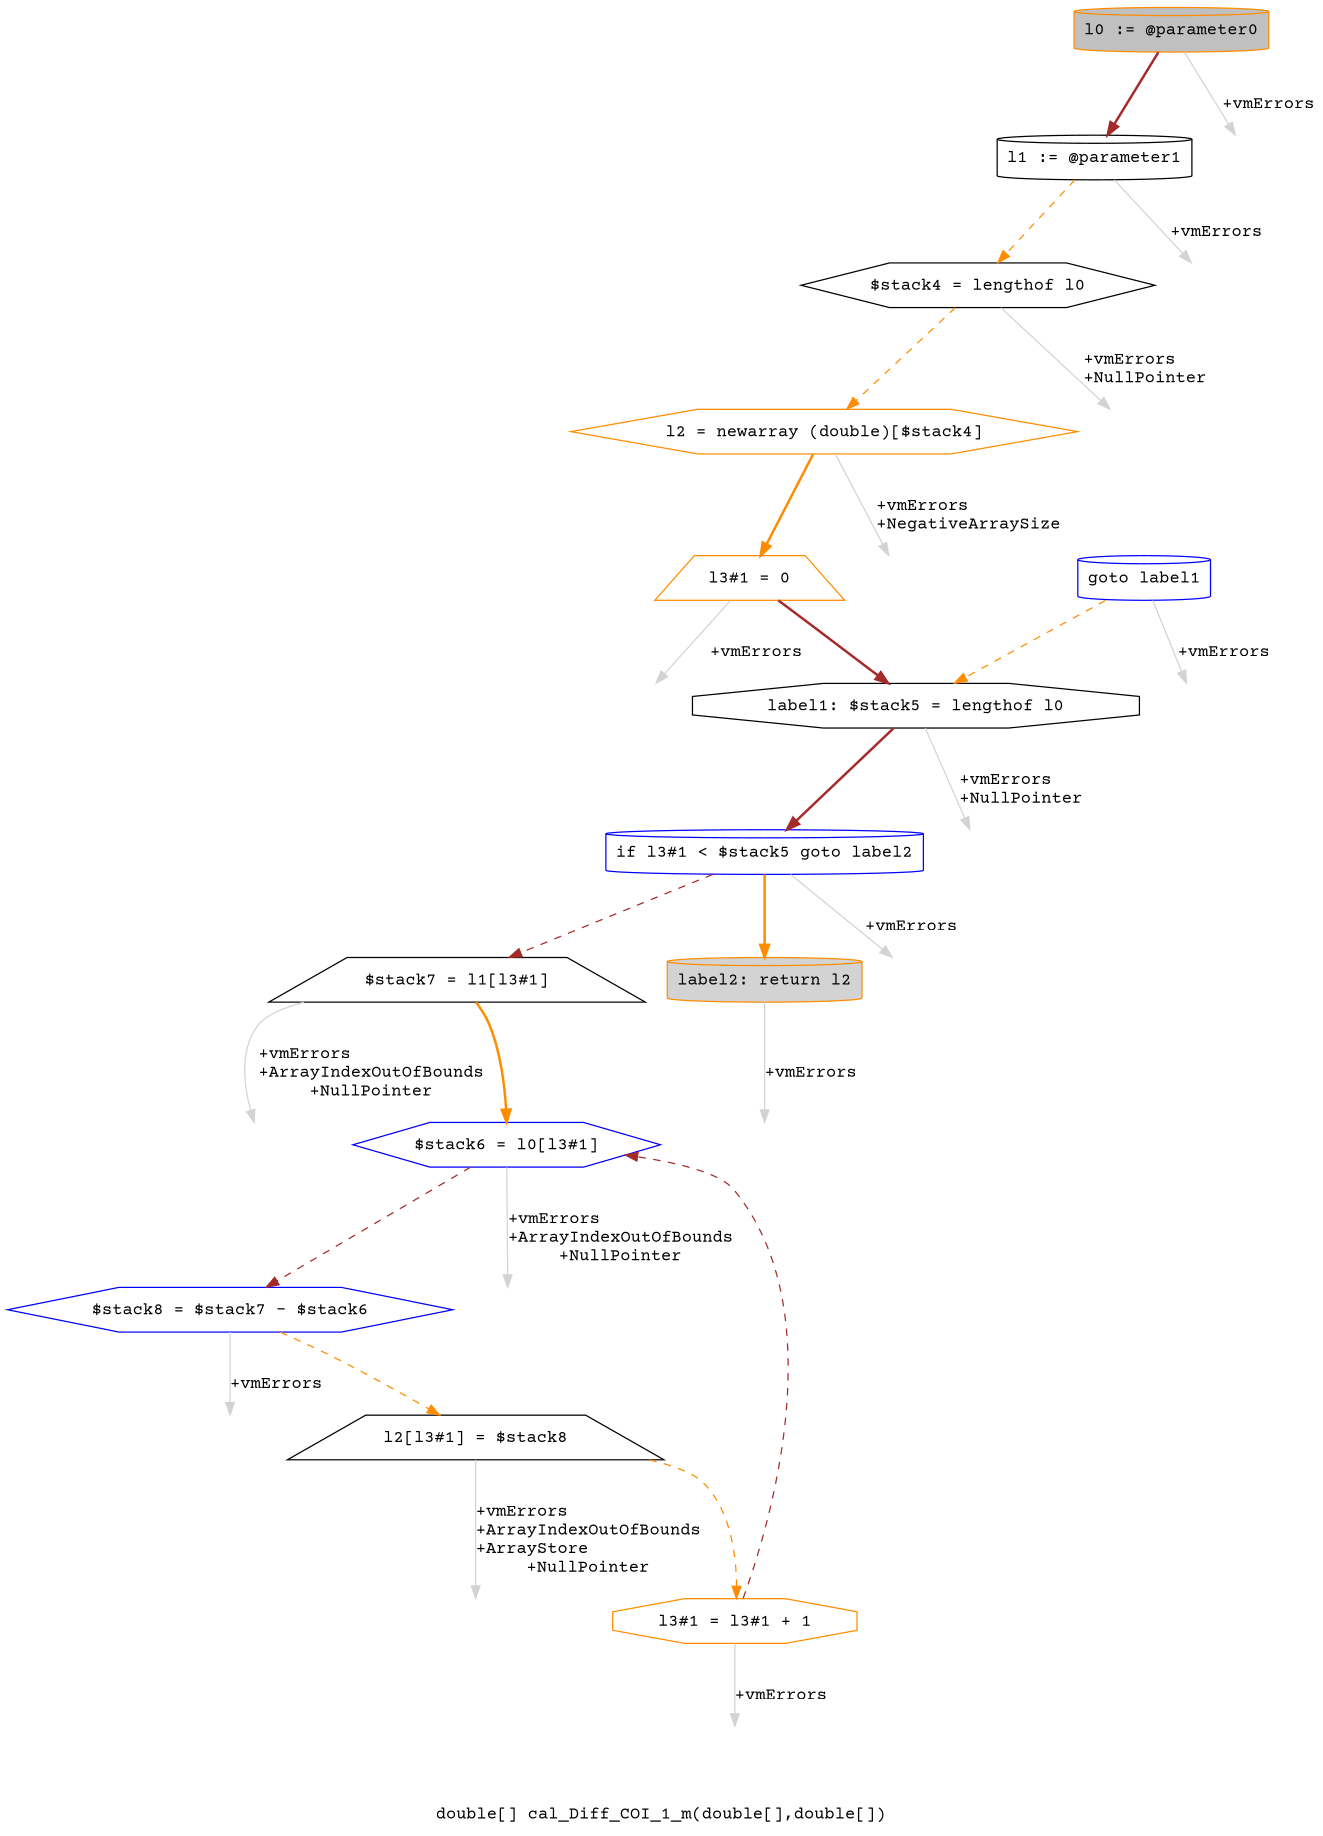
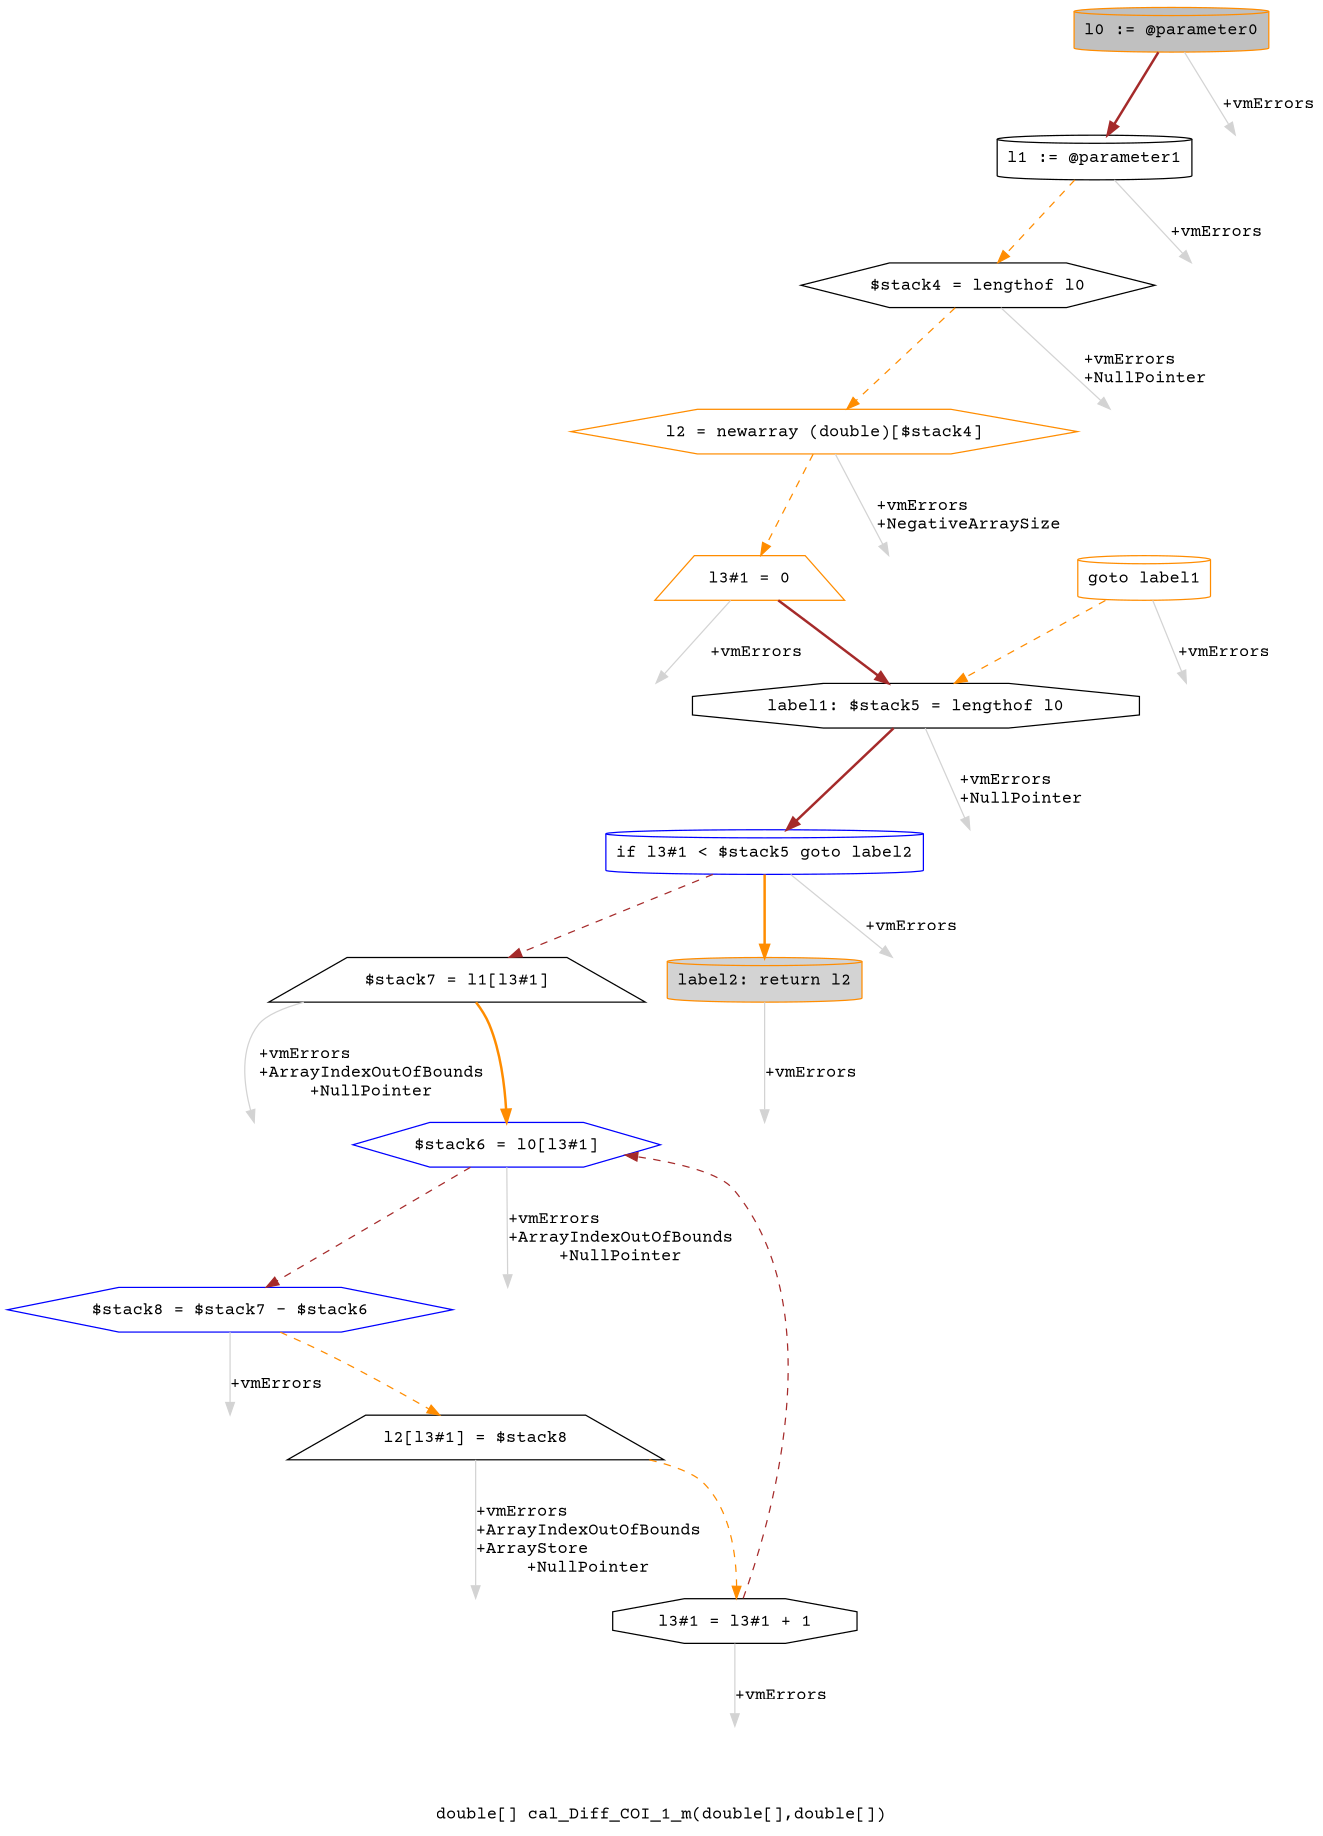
(790, 499) -> (790, 499)
(1144, 578) -> (1144, 578)
(735, 1621) -> (735, 1621)
